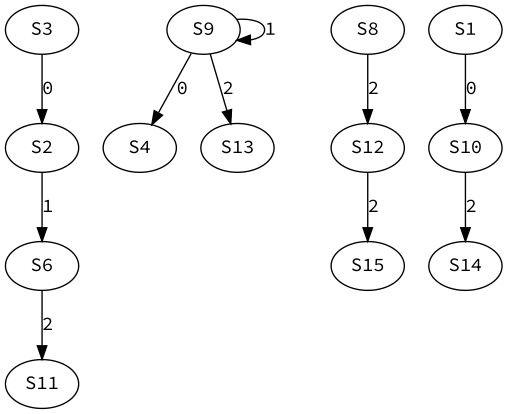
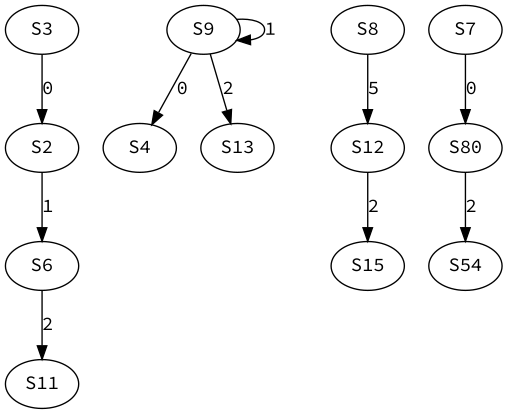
(465, 30) -> (465, 30)
(374, 89) -> (374, 89)
(465, 148) -> (465, 148)
(465, 266) -> (465, 266)
